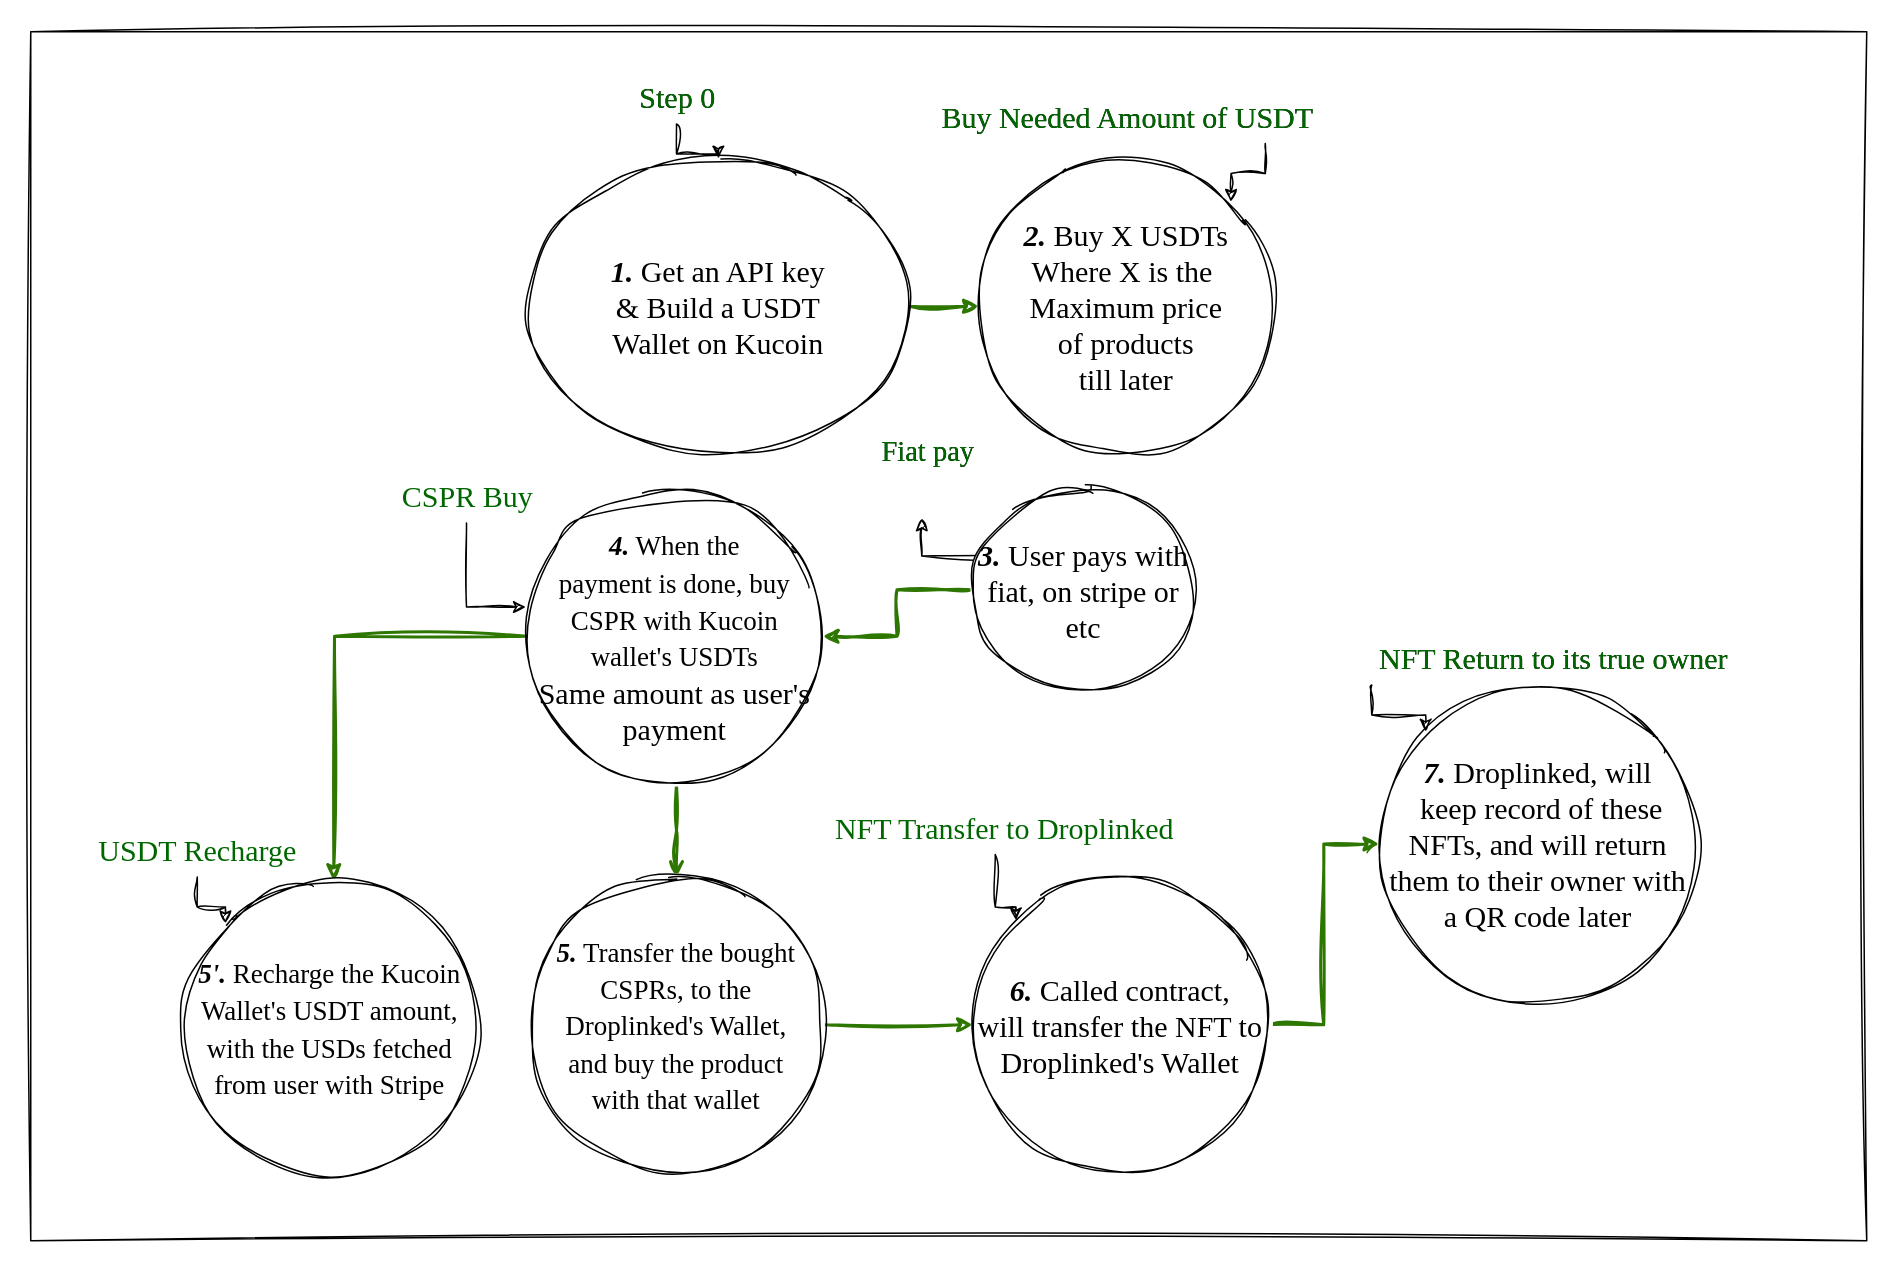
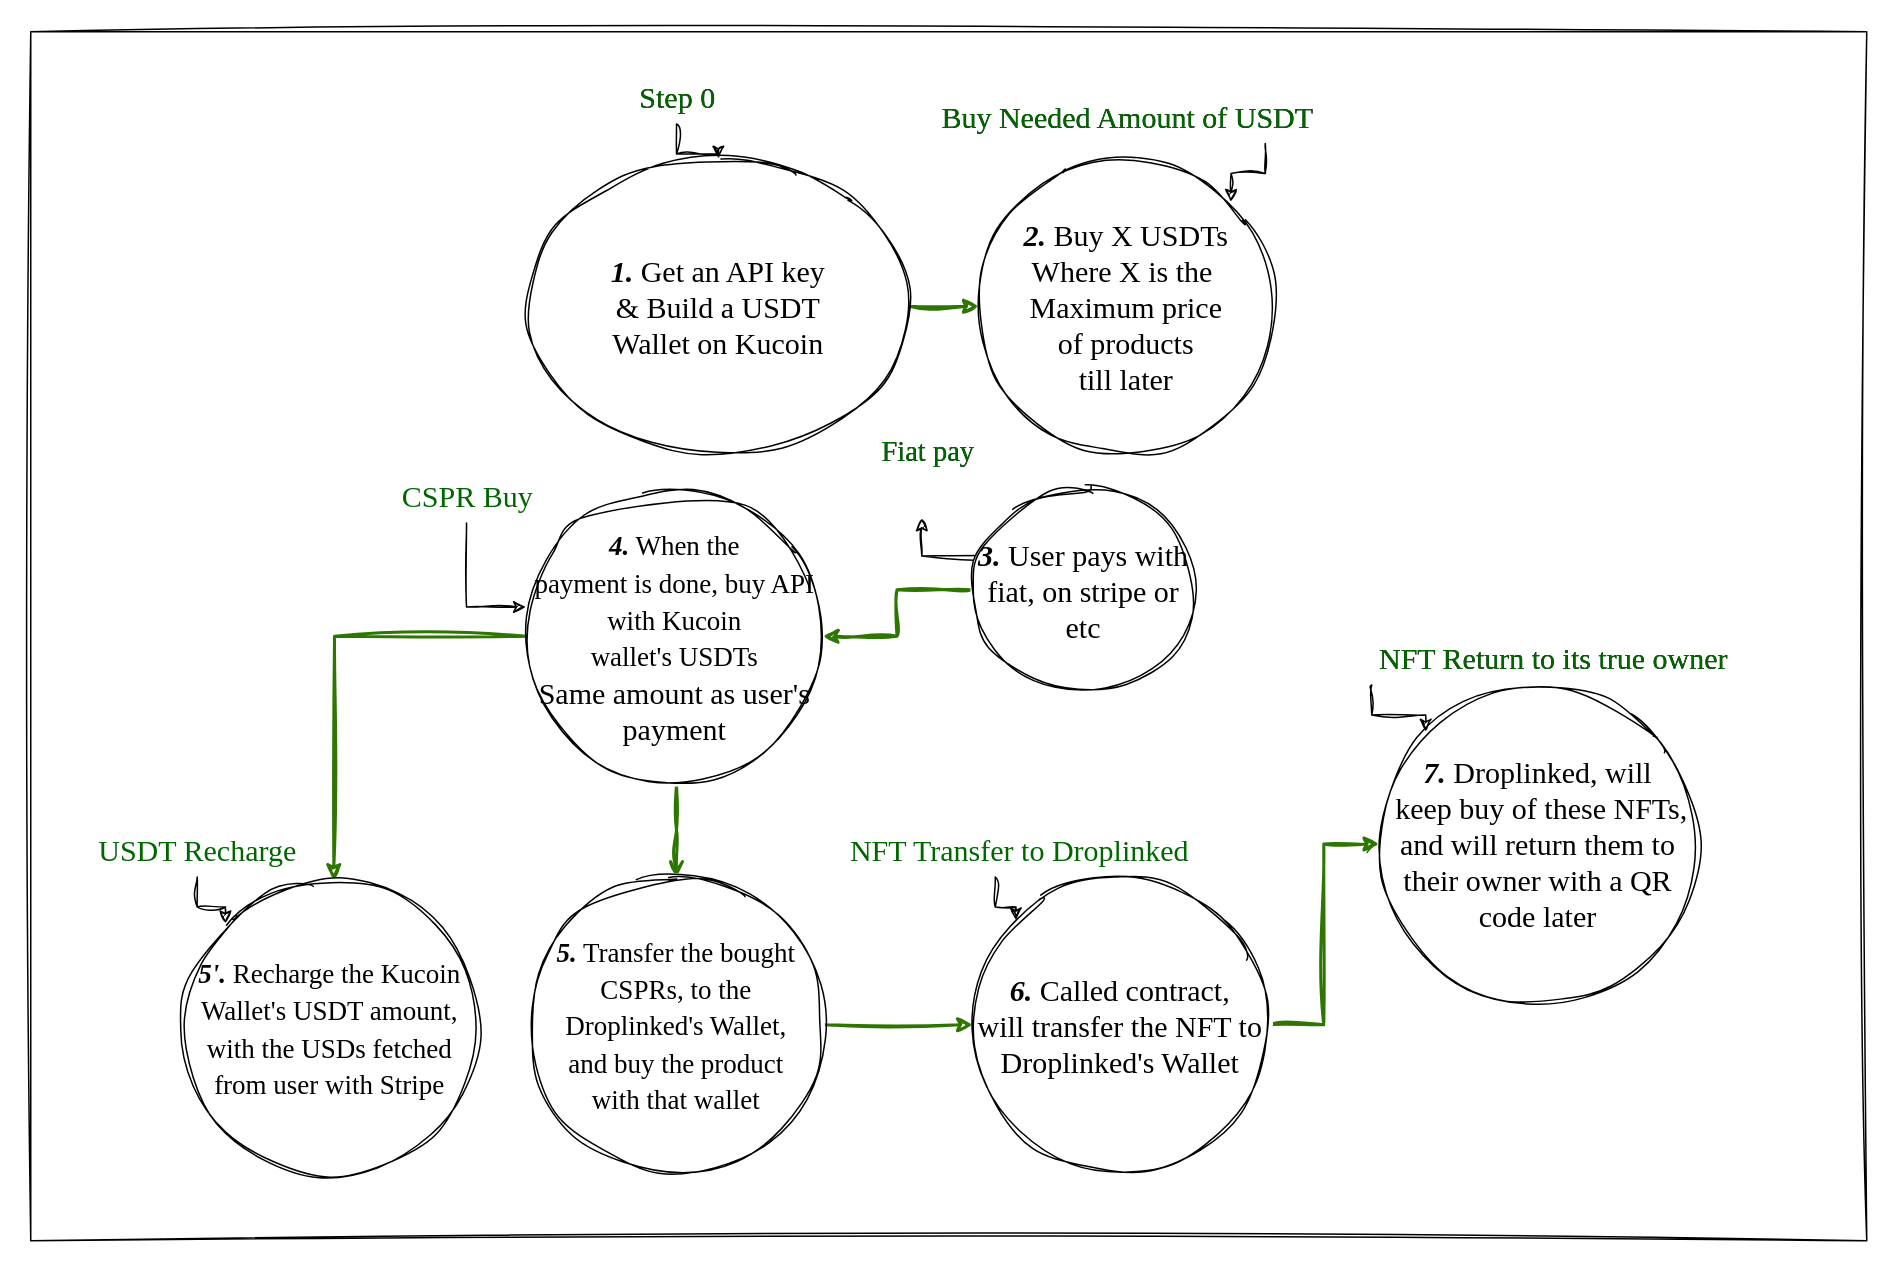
(675, 637) -> (675, 637)
(1004, 827) -> (1019, 850)
(1538, 844) -> (1538, 844)
